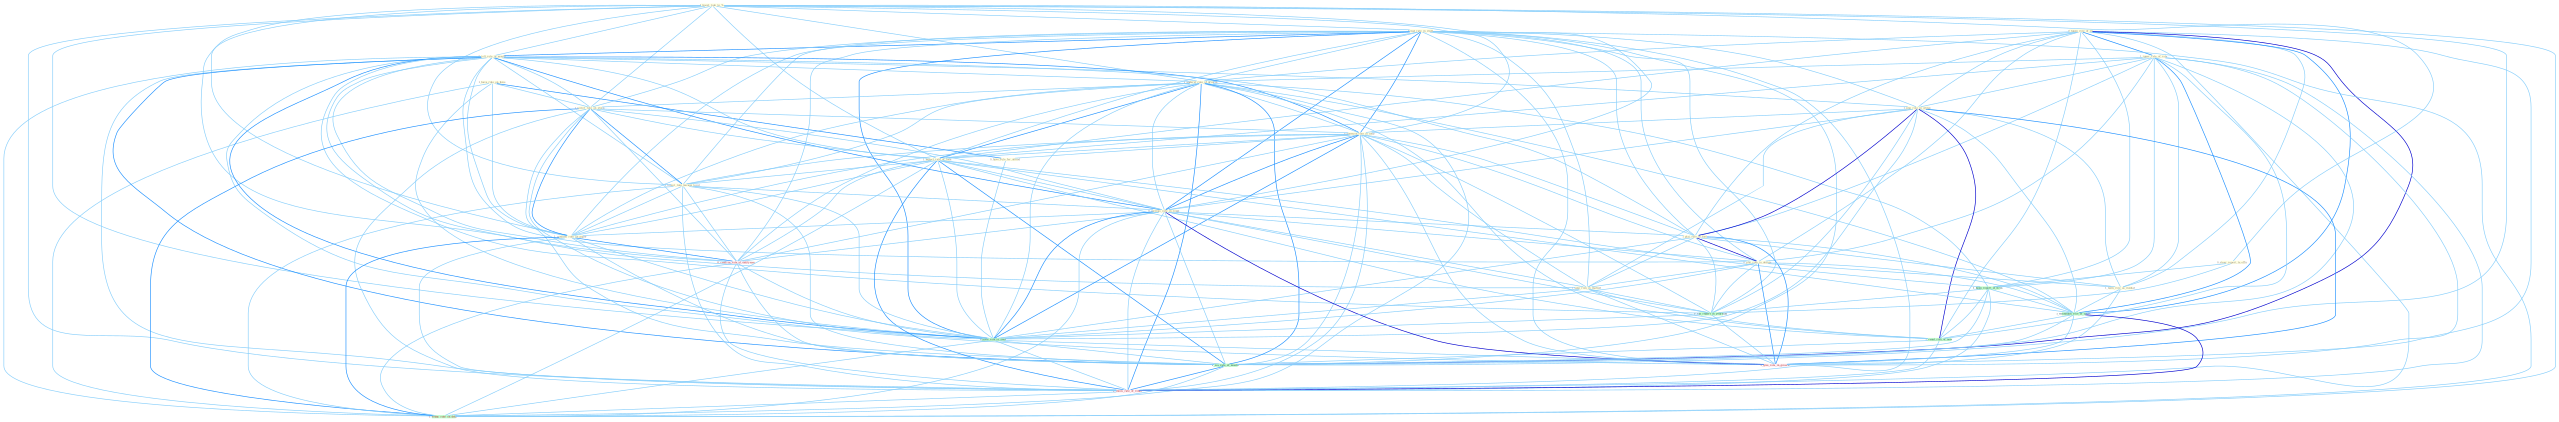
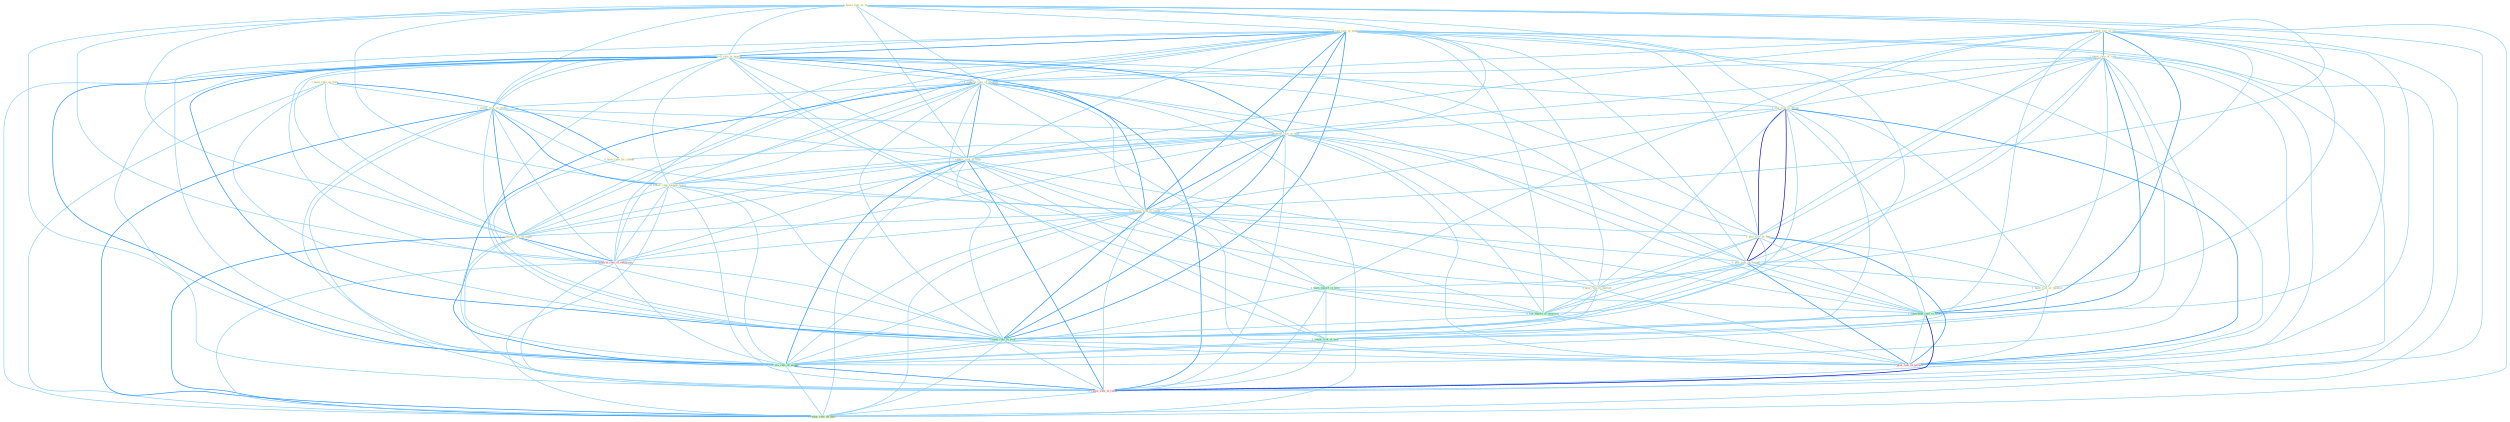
(1974, 209) -> (1785, 192)
(2233, 262) -> none
(2248, 311) -> (1651, 338)
(1450, 343) -> (1479, 355)
